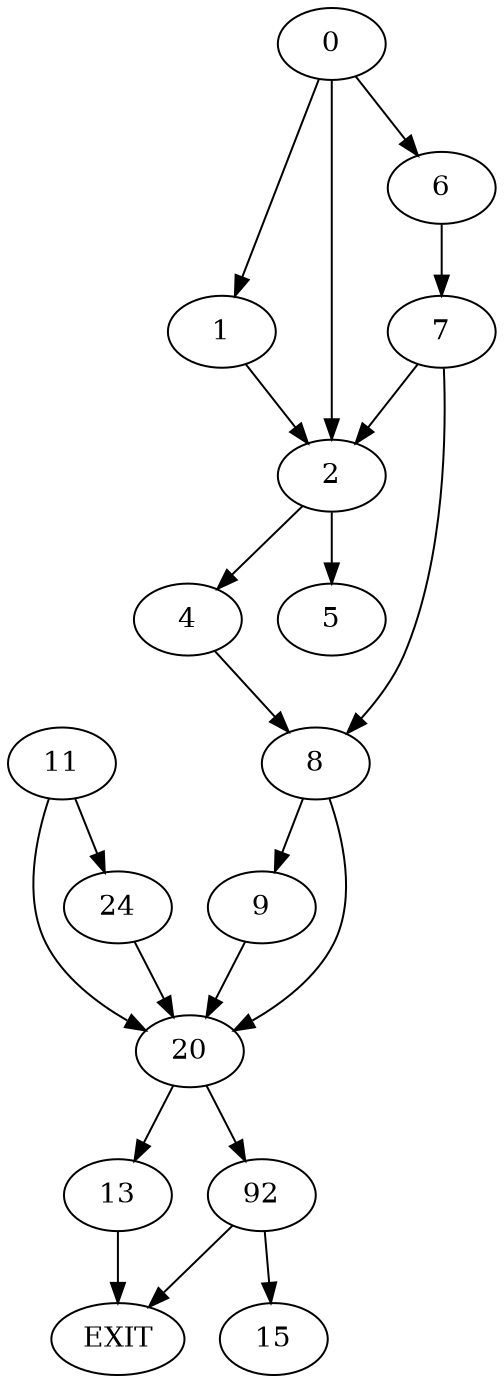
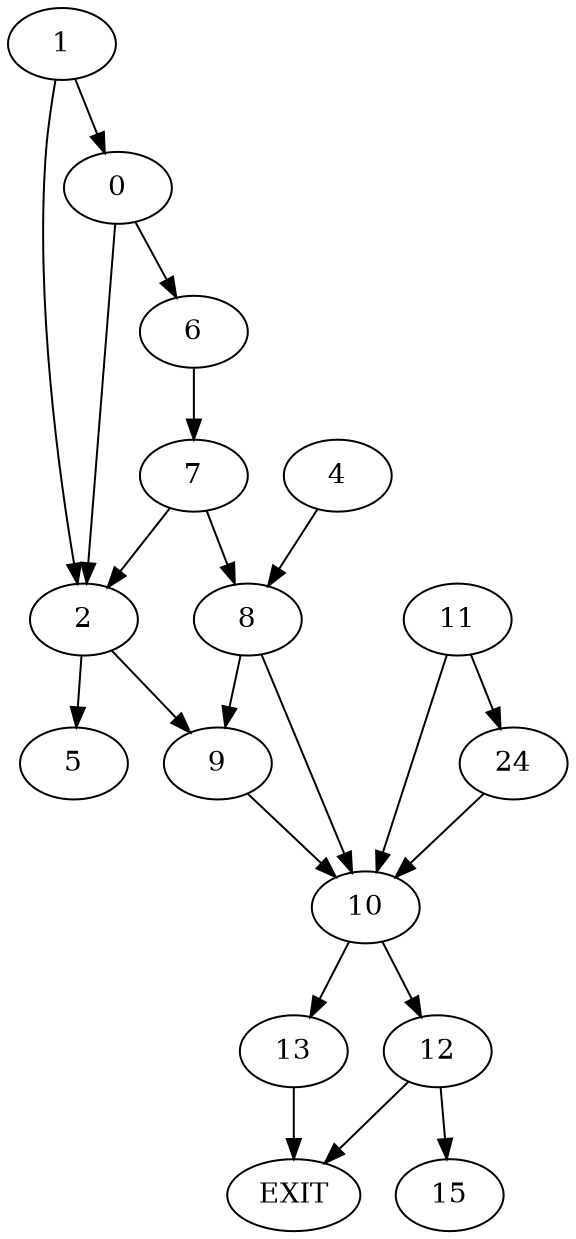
(281, 178) -> (86, 107)
(267, 540) -> (144, 684)
(190, 1051) -> (366, 907)
(262, 1195) -> (438, 1051)
